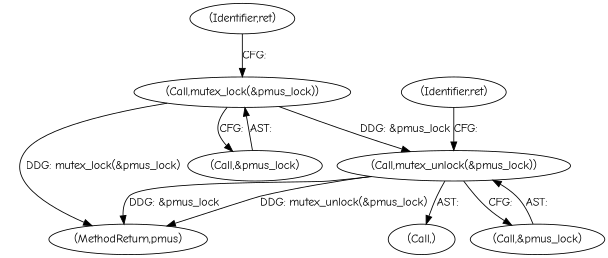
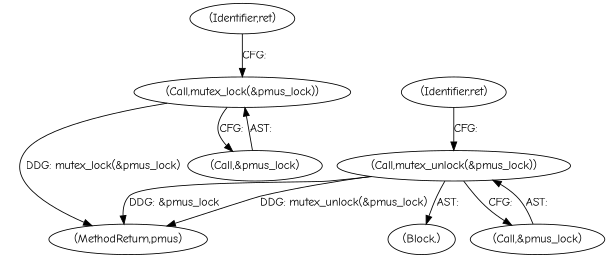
(340, 129) -> none
(422, 239) -> (422, 239)
